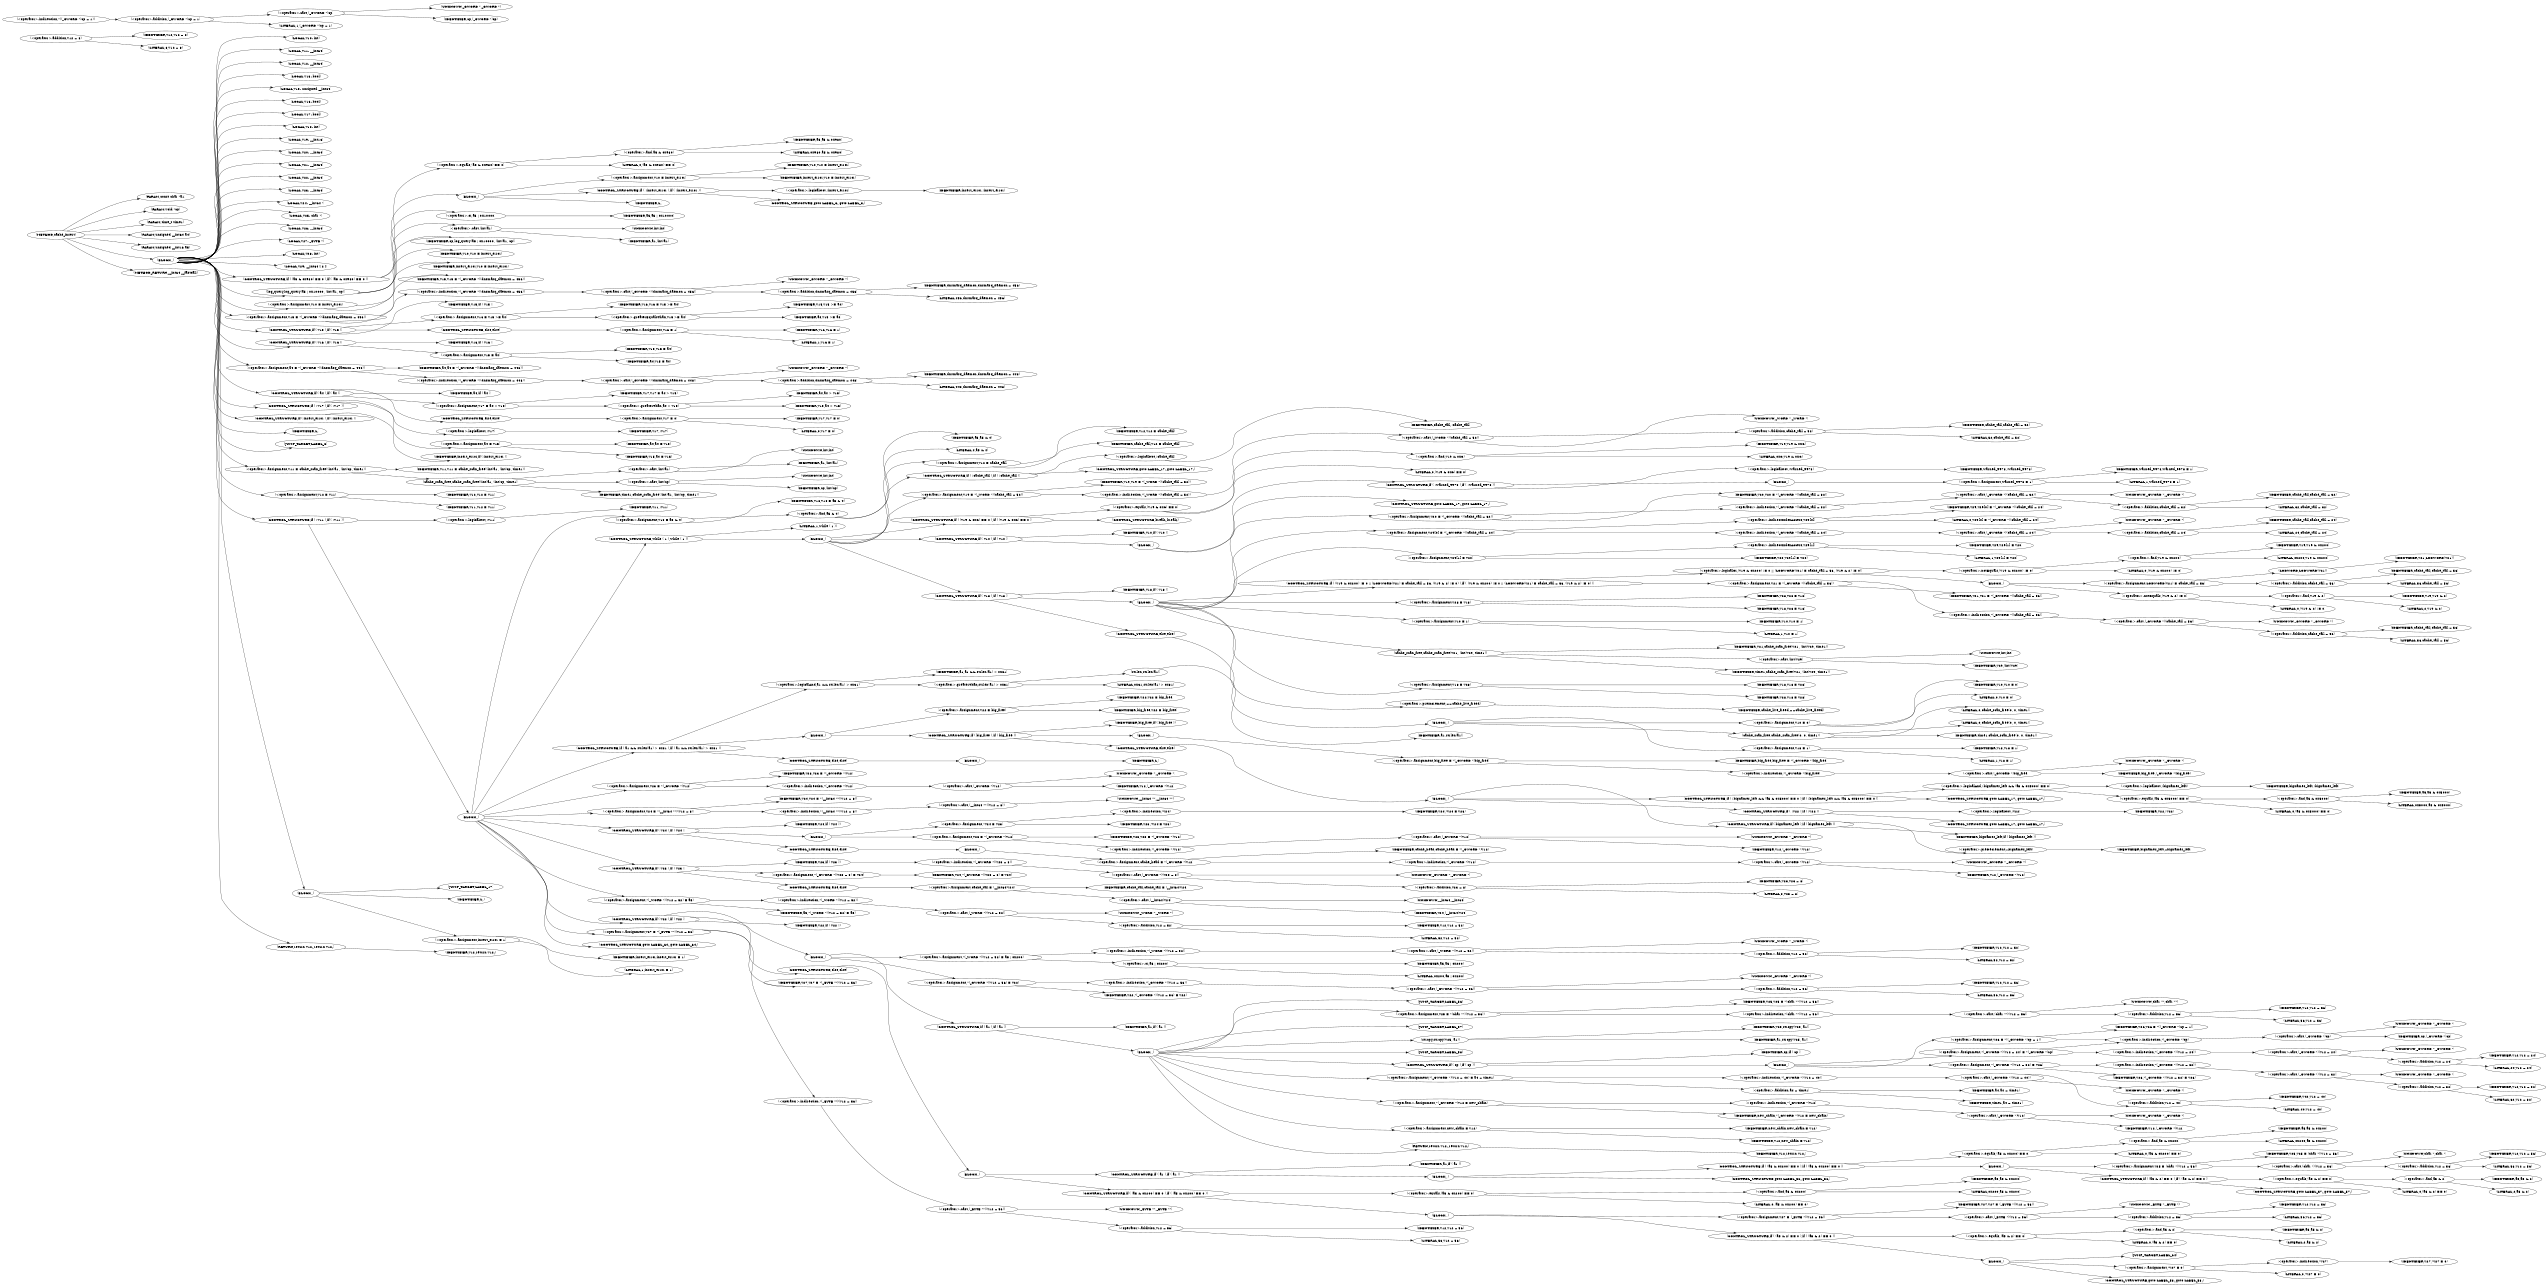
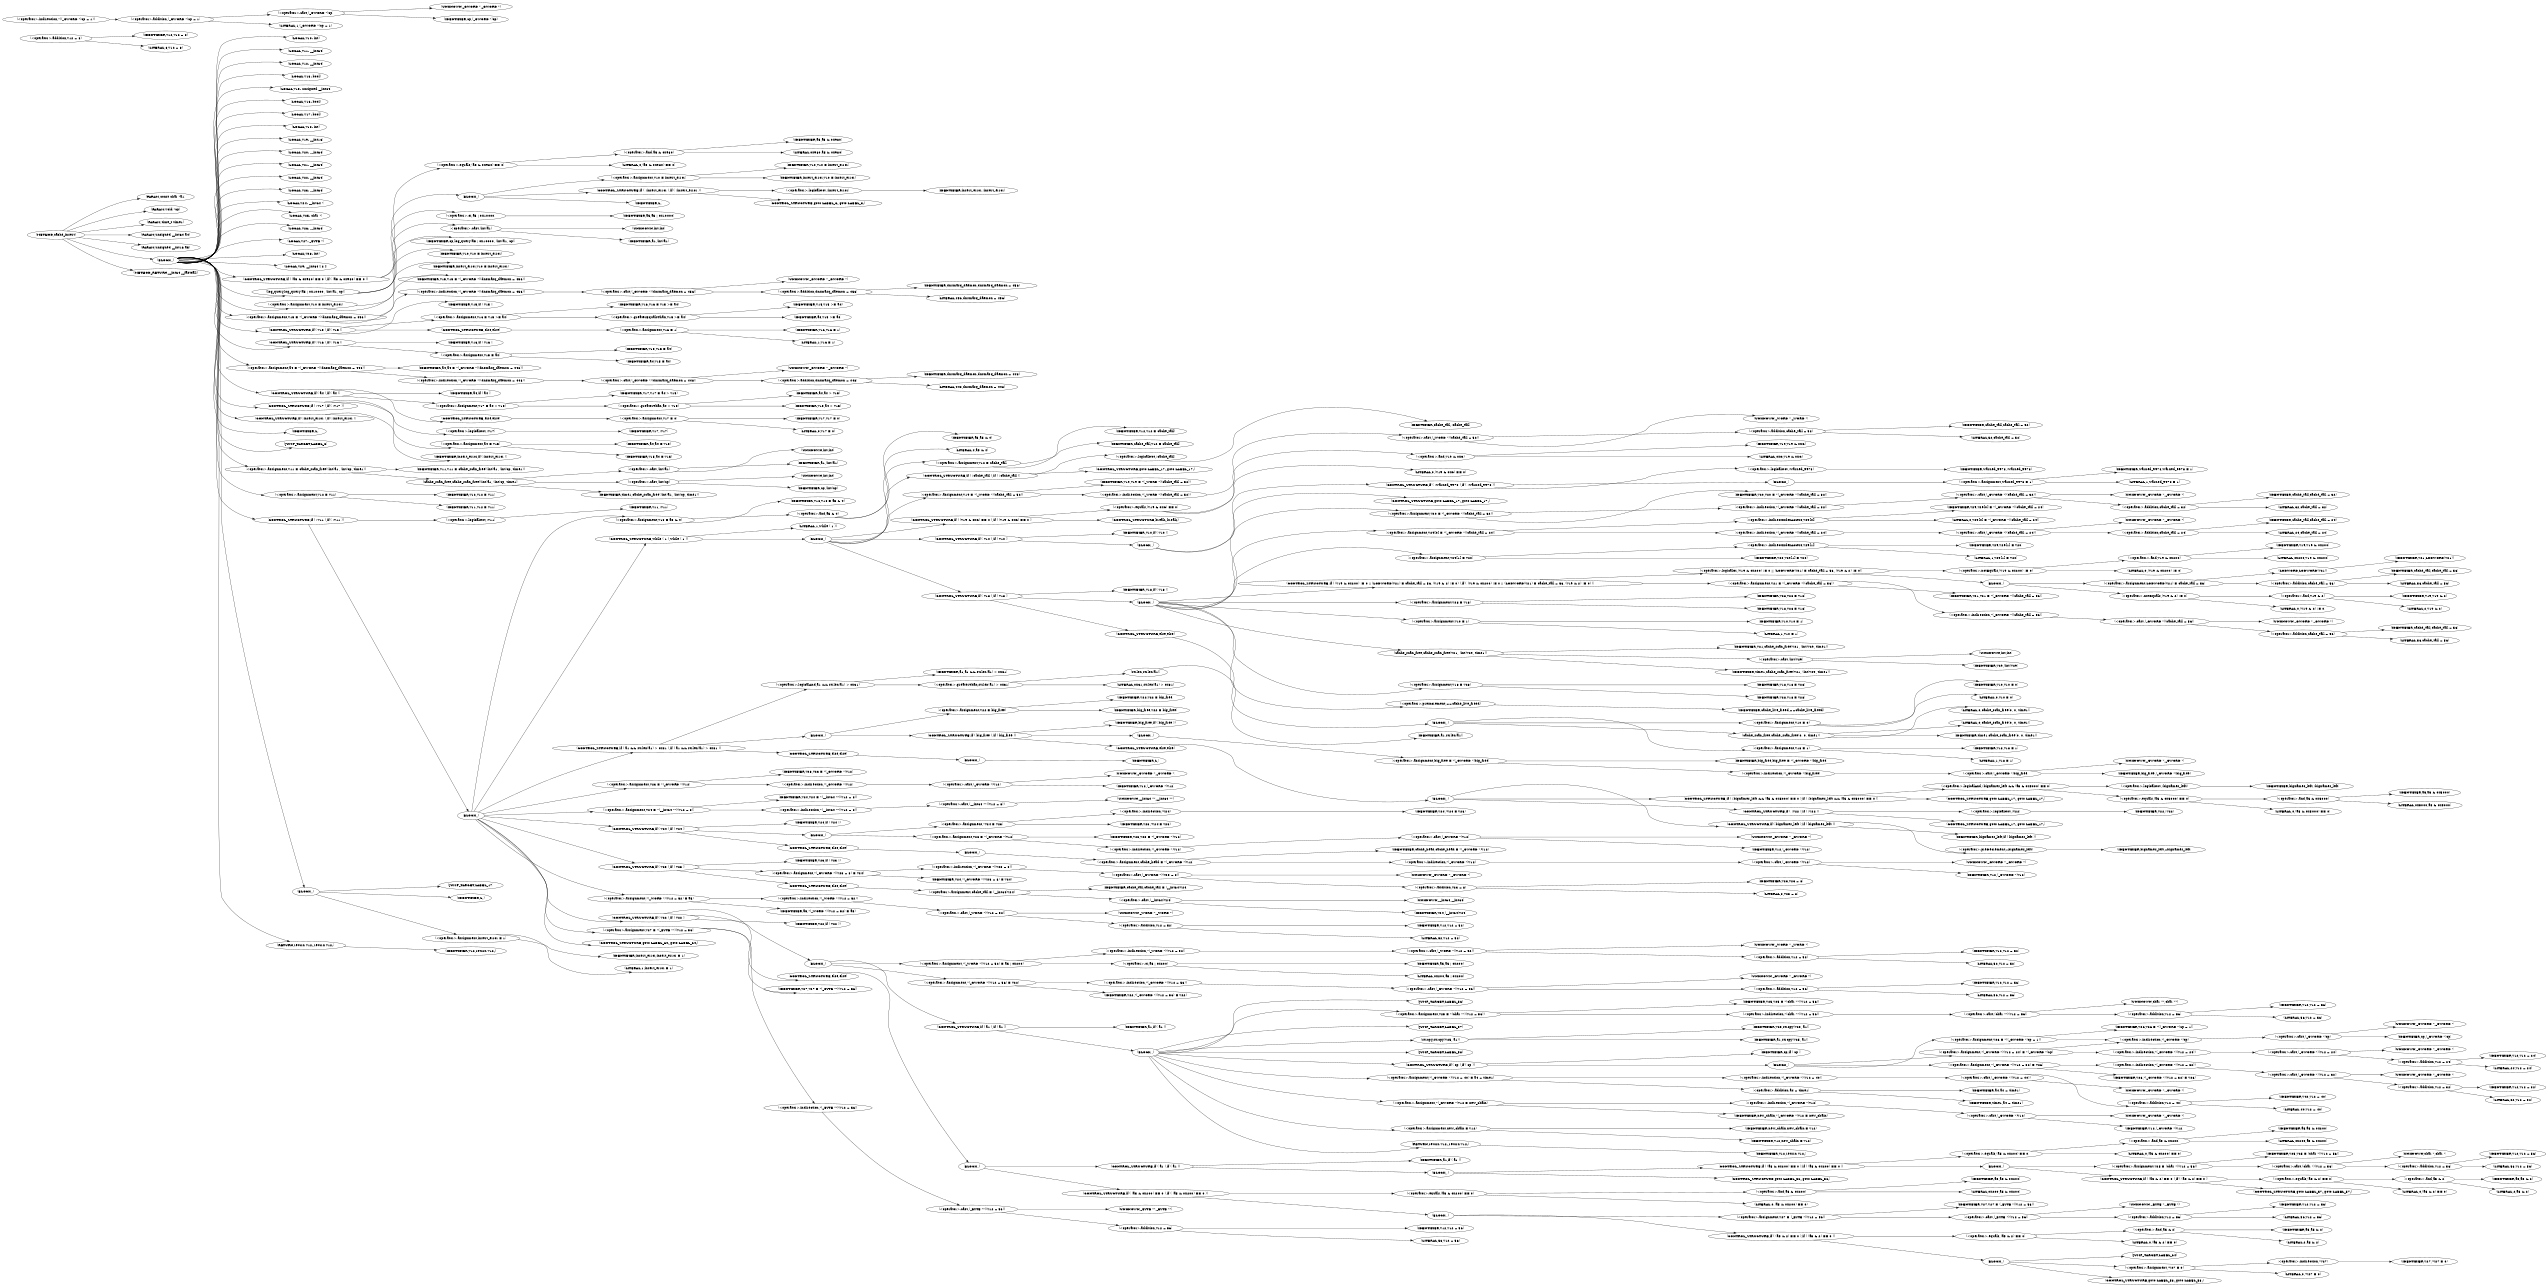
(883, 862) -> (896, 870)
